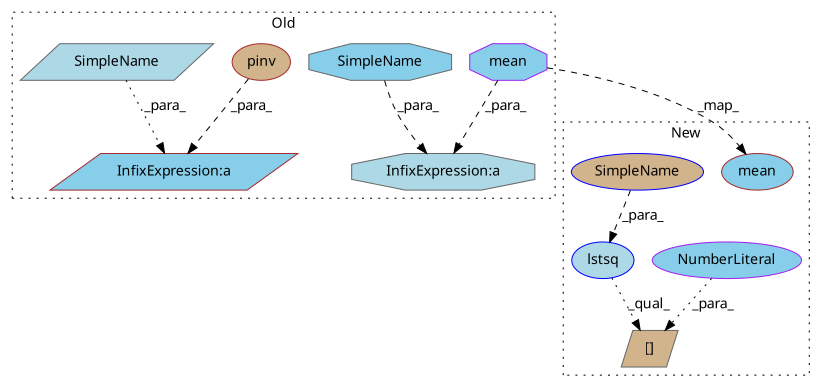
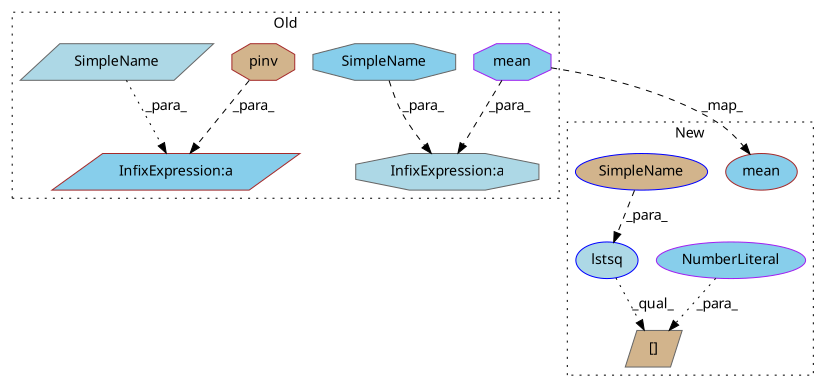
(261, 62) -> (263, 62)
